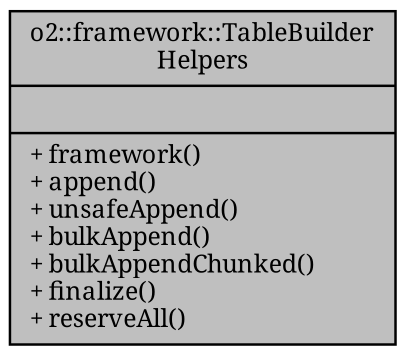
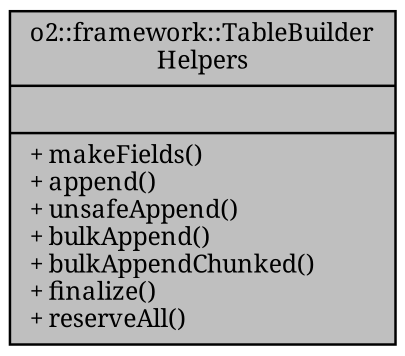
(117, 155) -> (117, 155)
